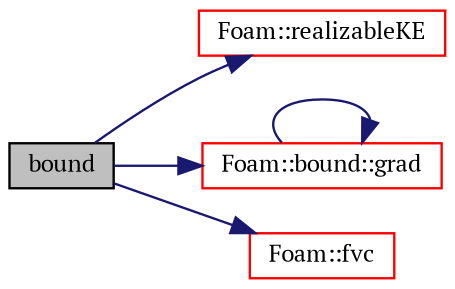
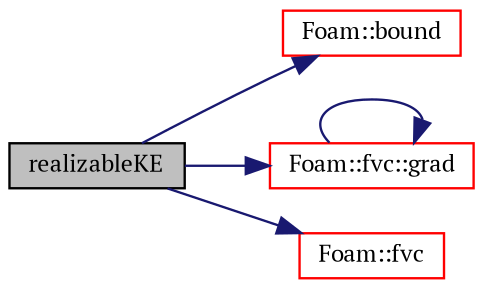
(322, 33) -> (372, 33)
(62, 166) -> (97, 166)
(322, 166) -> (372, 166)
